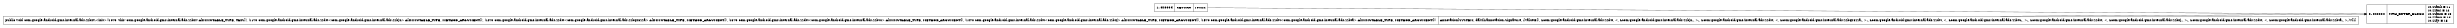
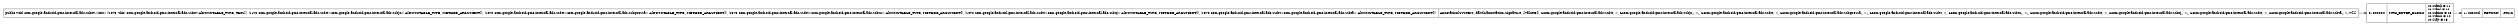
(1786, 11) -> (2457, 13)
